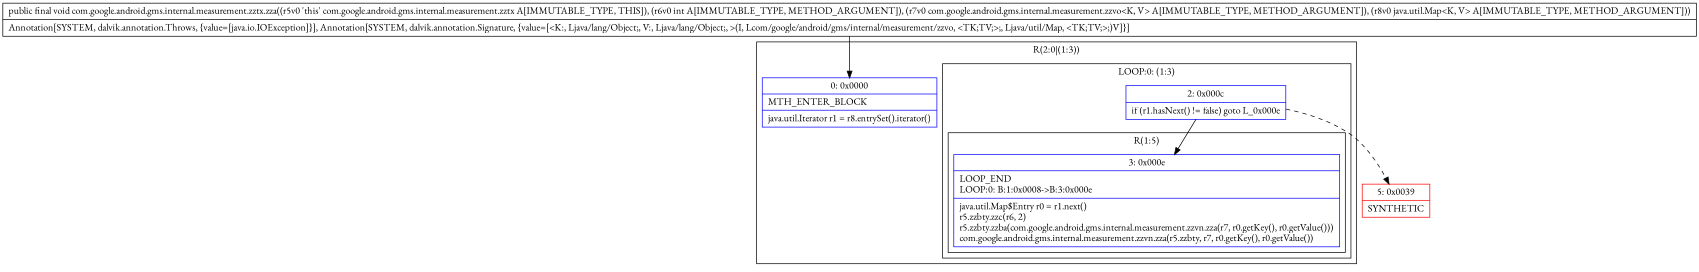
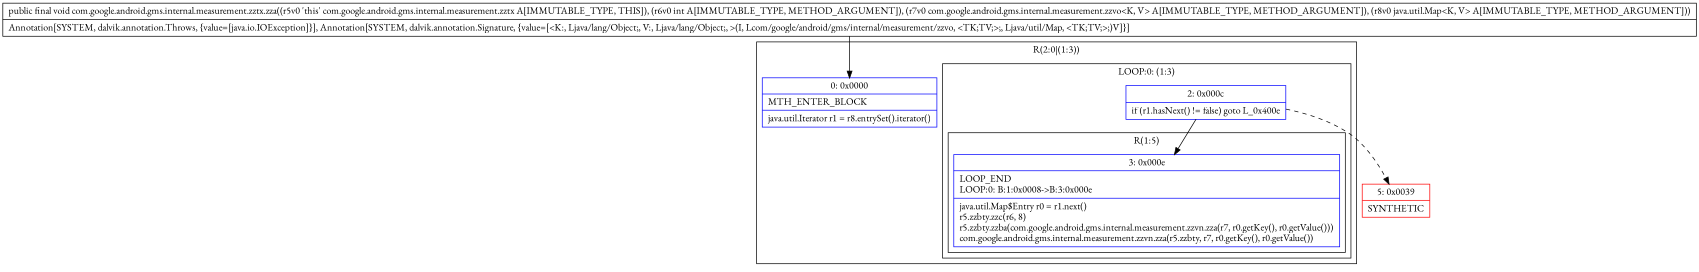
(1206, 111) -> (1206, 111)
(993, 217) -> (993, 217)
